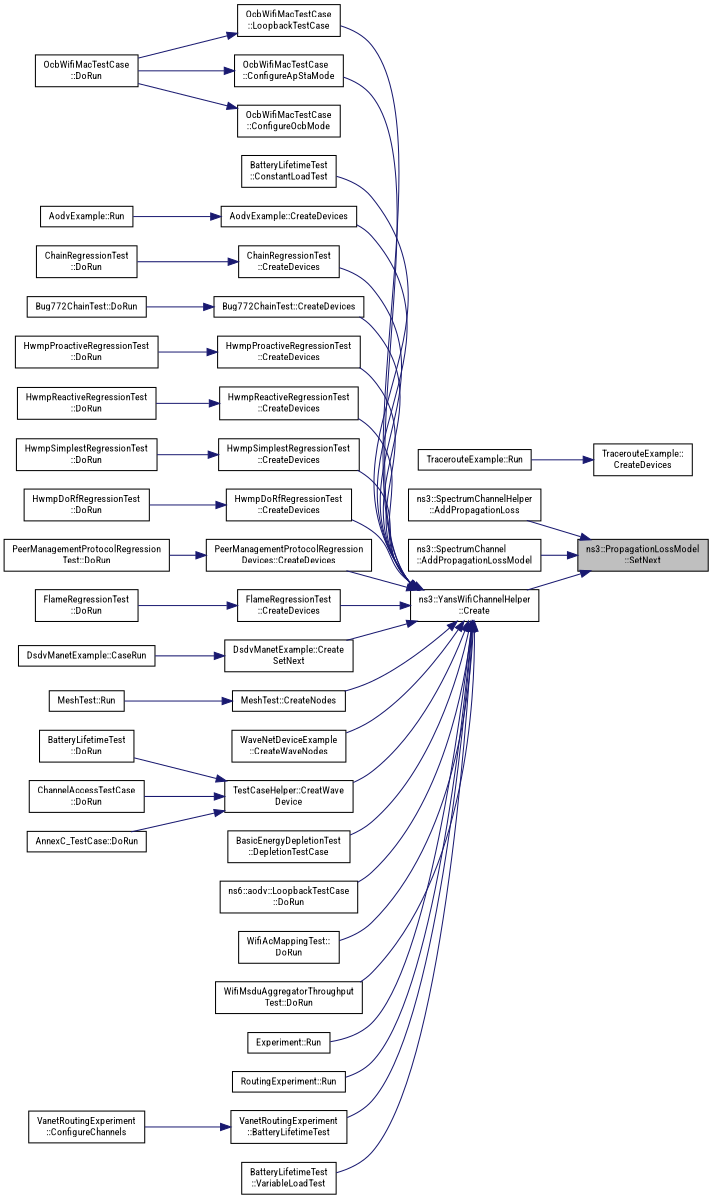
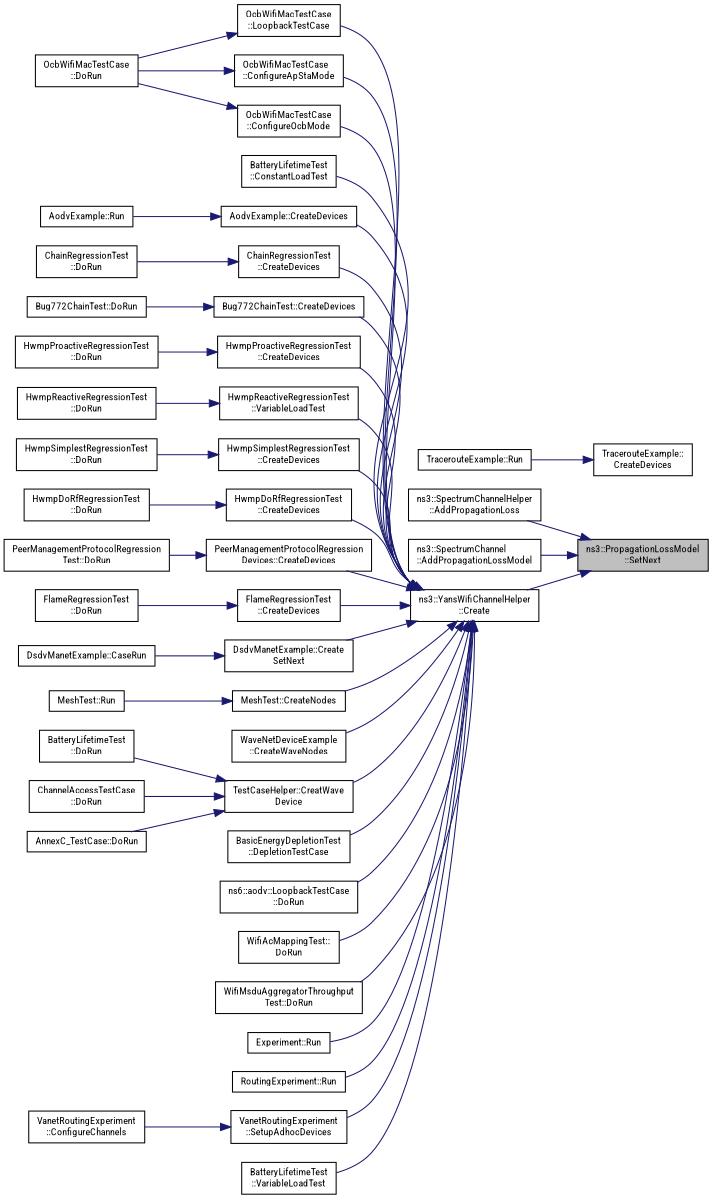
none -> (392, 346)
(289, 403) -> (289, 403)
(289, 1127) -> (289, 1127)
